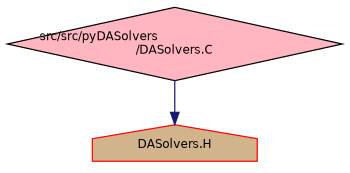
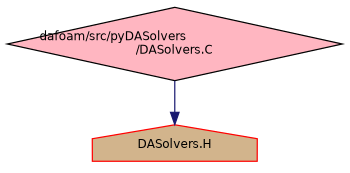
(175, 44) -> (175, 44)
